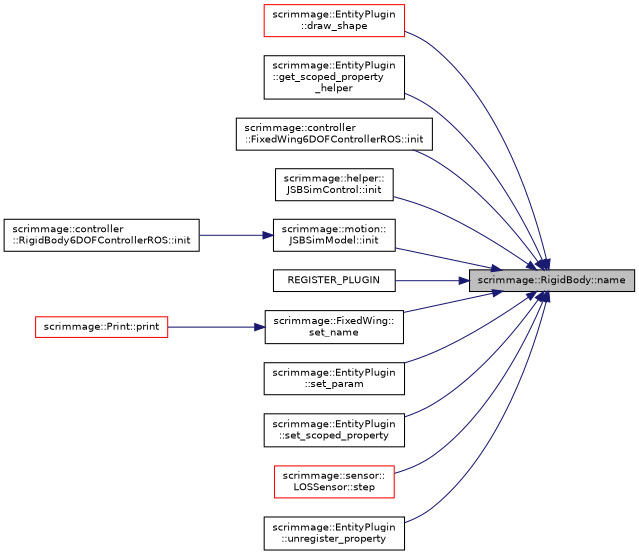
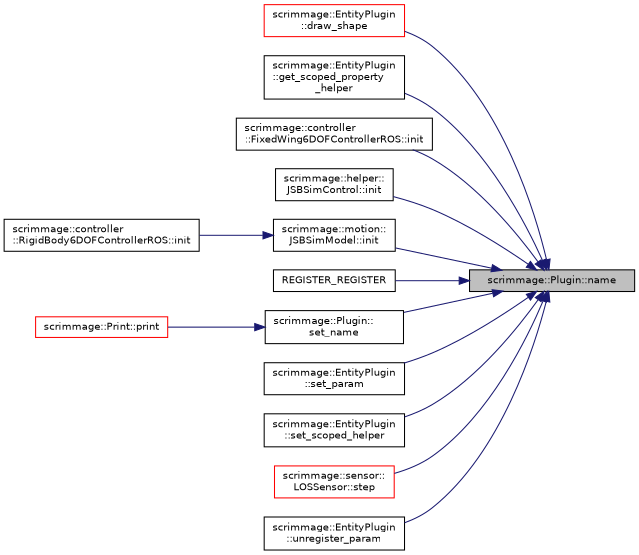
(334, 281) -> (334, 281)
(552, 281) -> (552, 281)
(334, 327) -> (334, 327)
(334, 430) -> (334, 430)
(334, 534) -> (334, 534)
